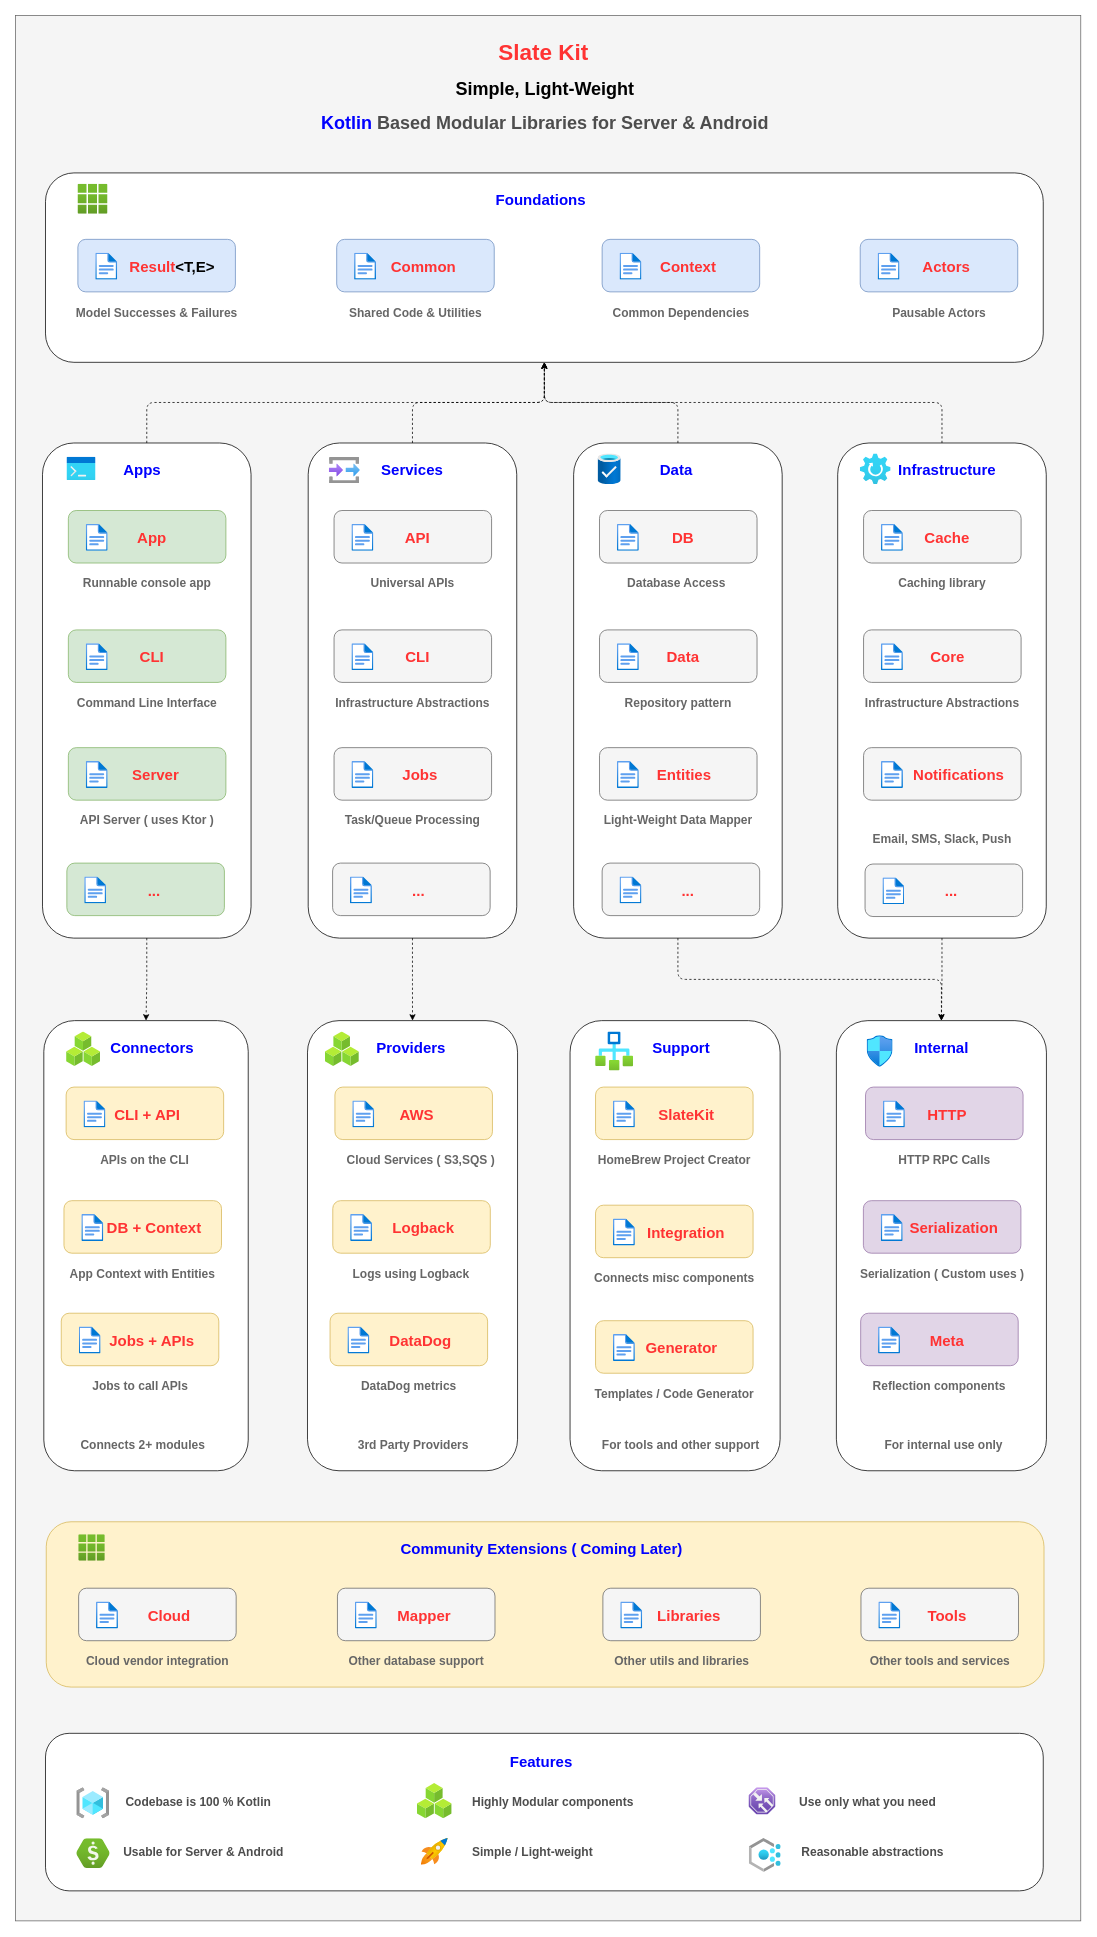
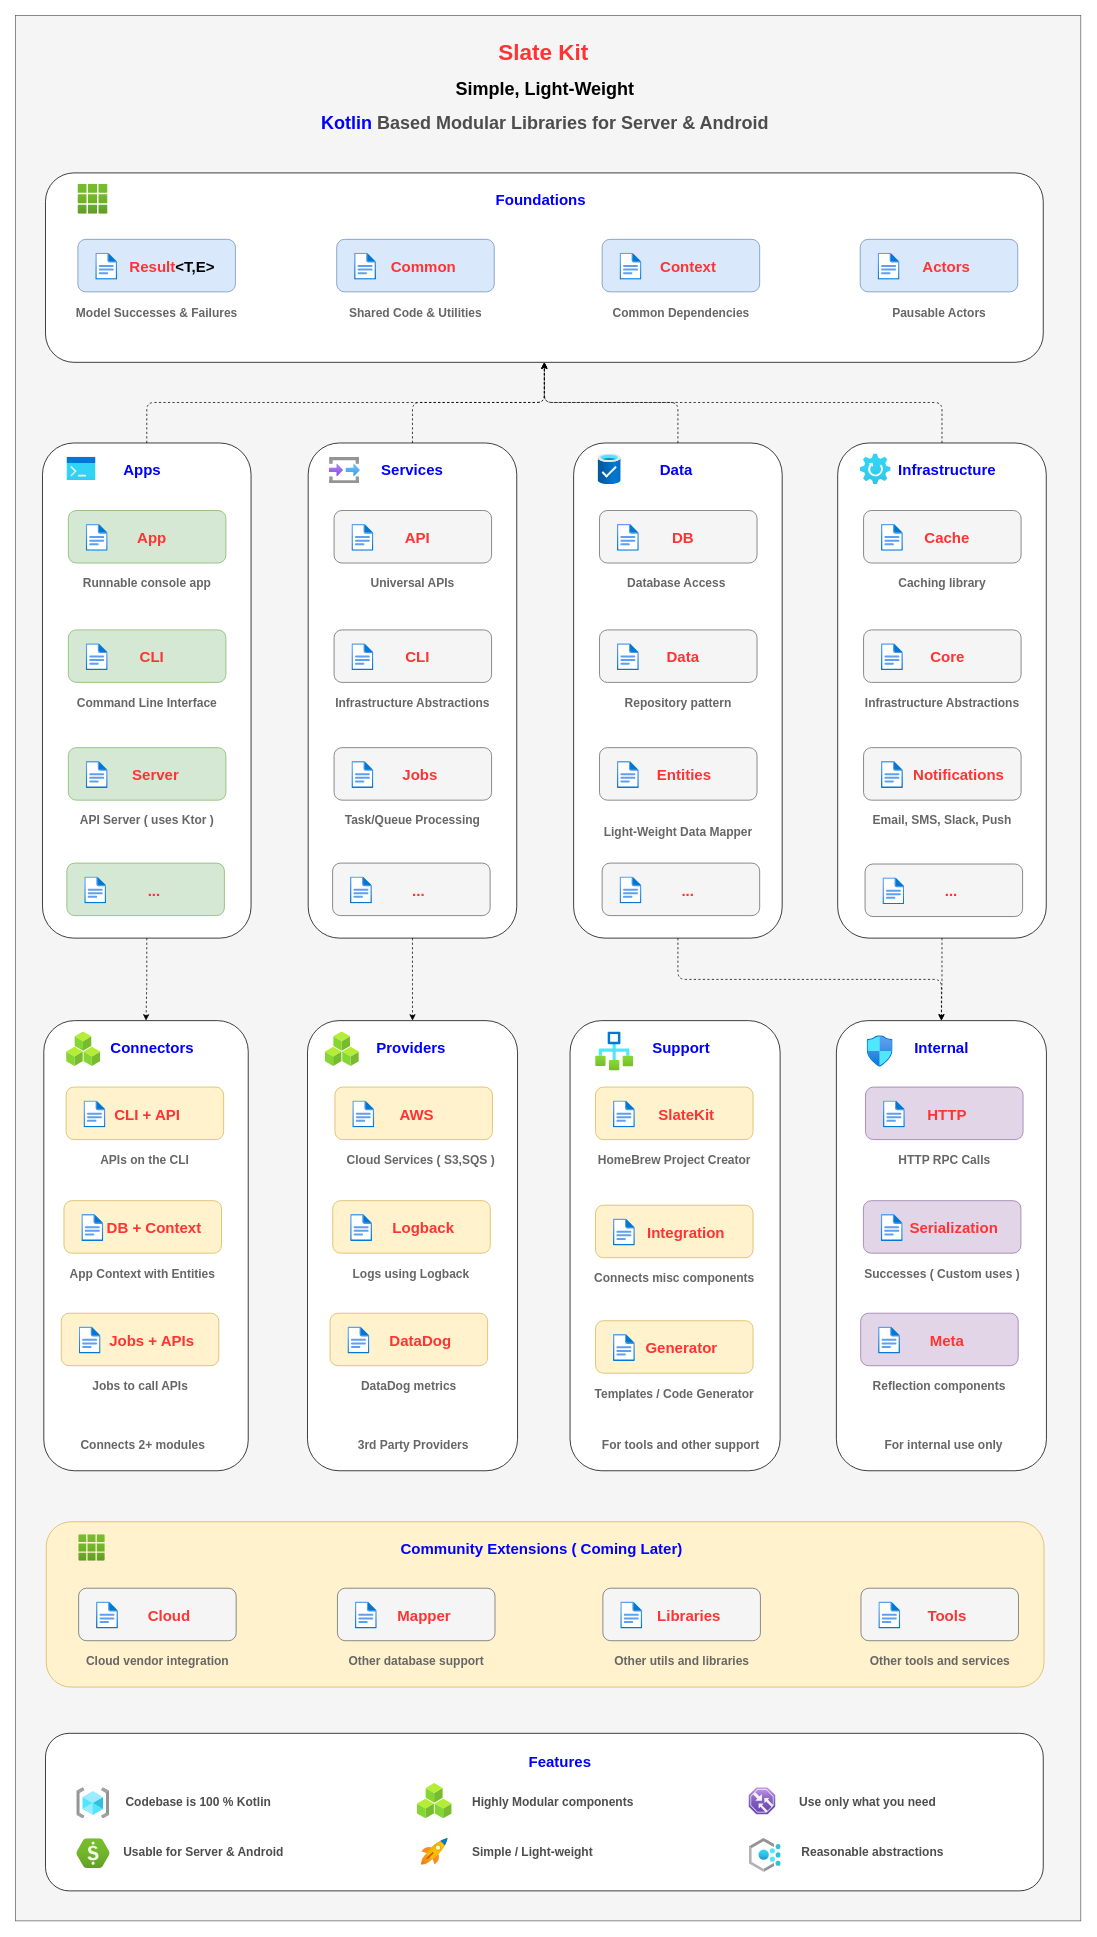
(678, 820) -> (678, 832)
(942, 839) -> (942, 820)
(942, 1273) -> (942, 1273)
(541, 1761) -> (560, 1761)
